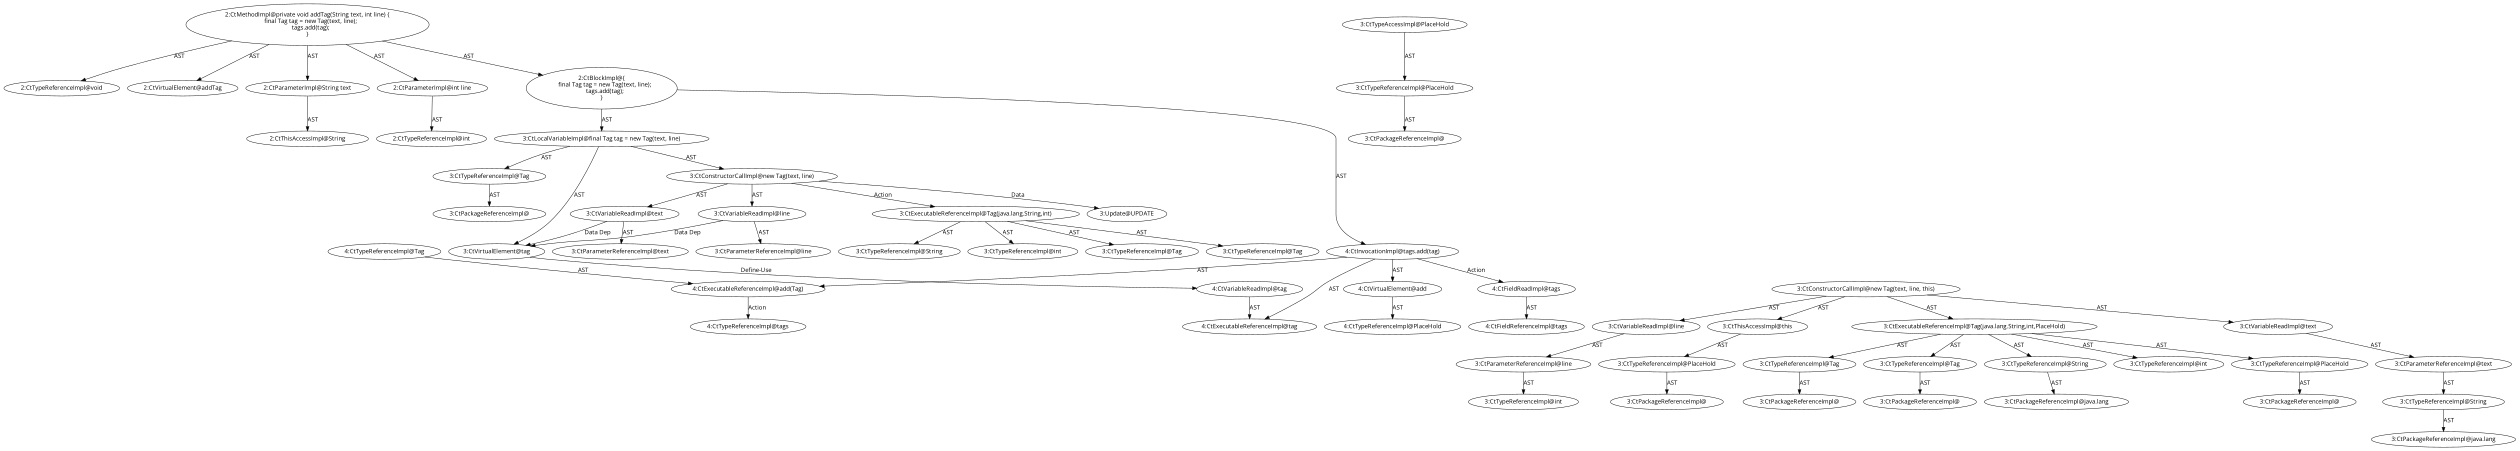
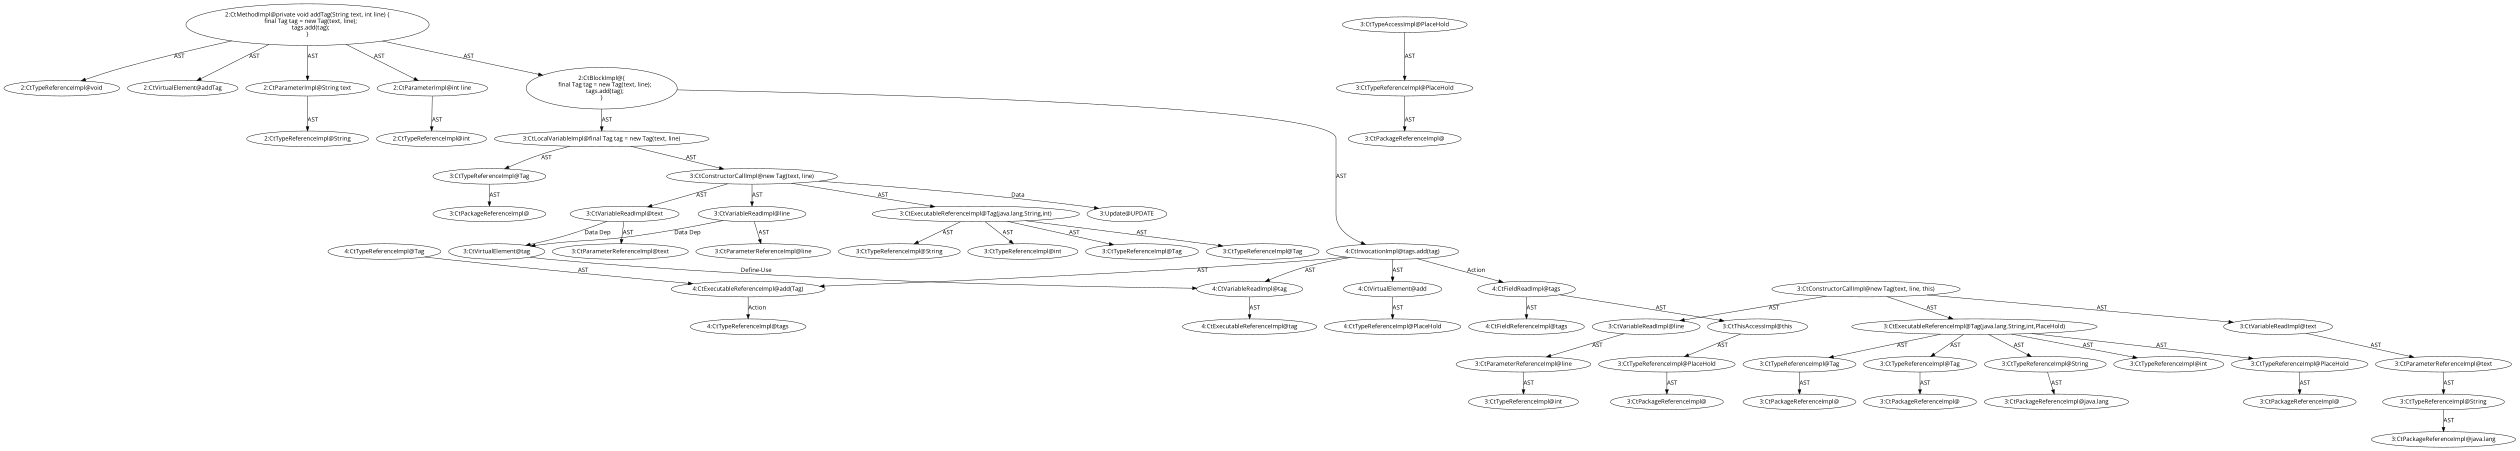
(308, 139) -> (308, 139)
(883, 195) -> (883, 195)
(567, 202) -> none
(1321, 286) -> (1309, 266)
(1813, 307) -> (1640, 308)
